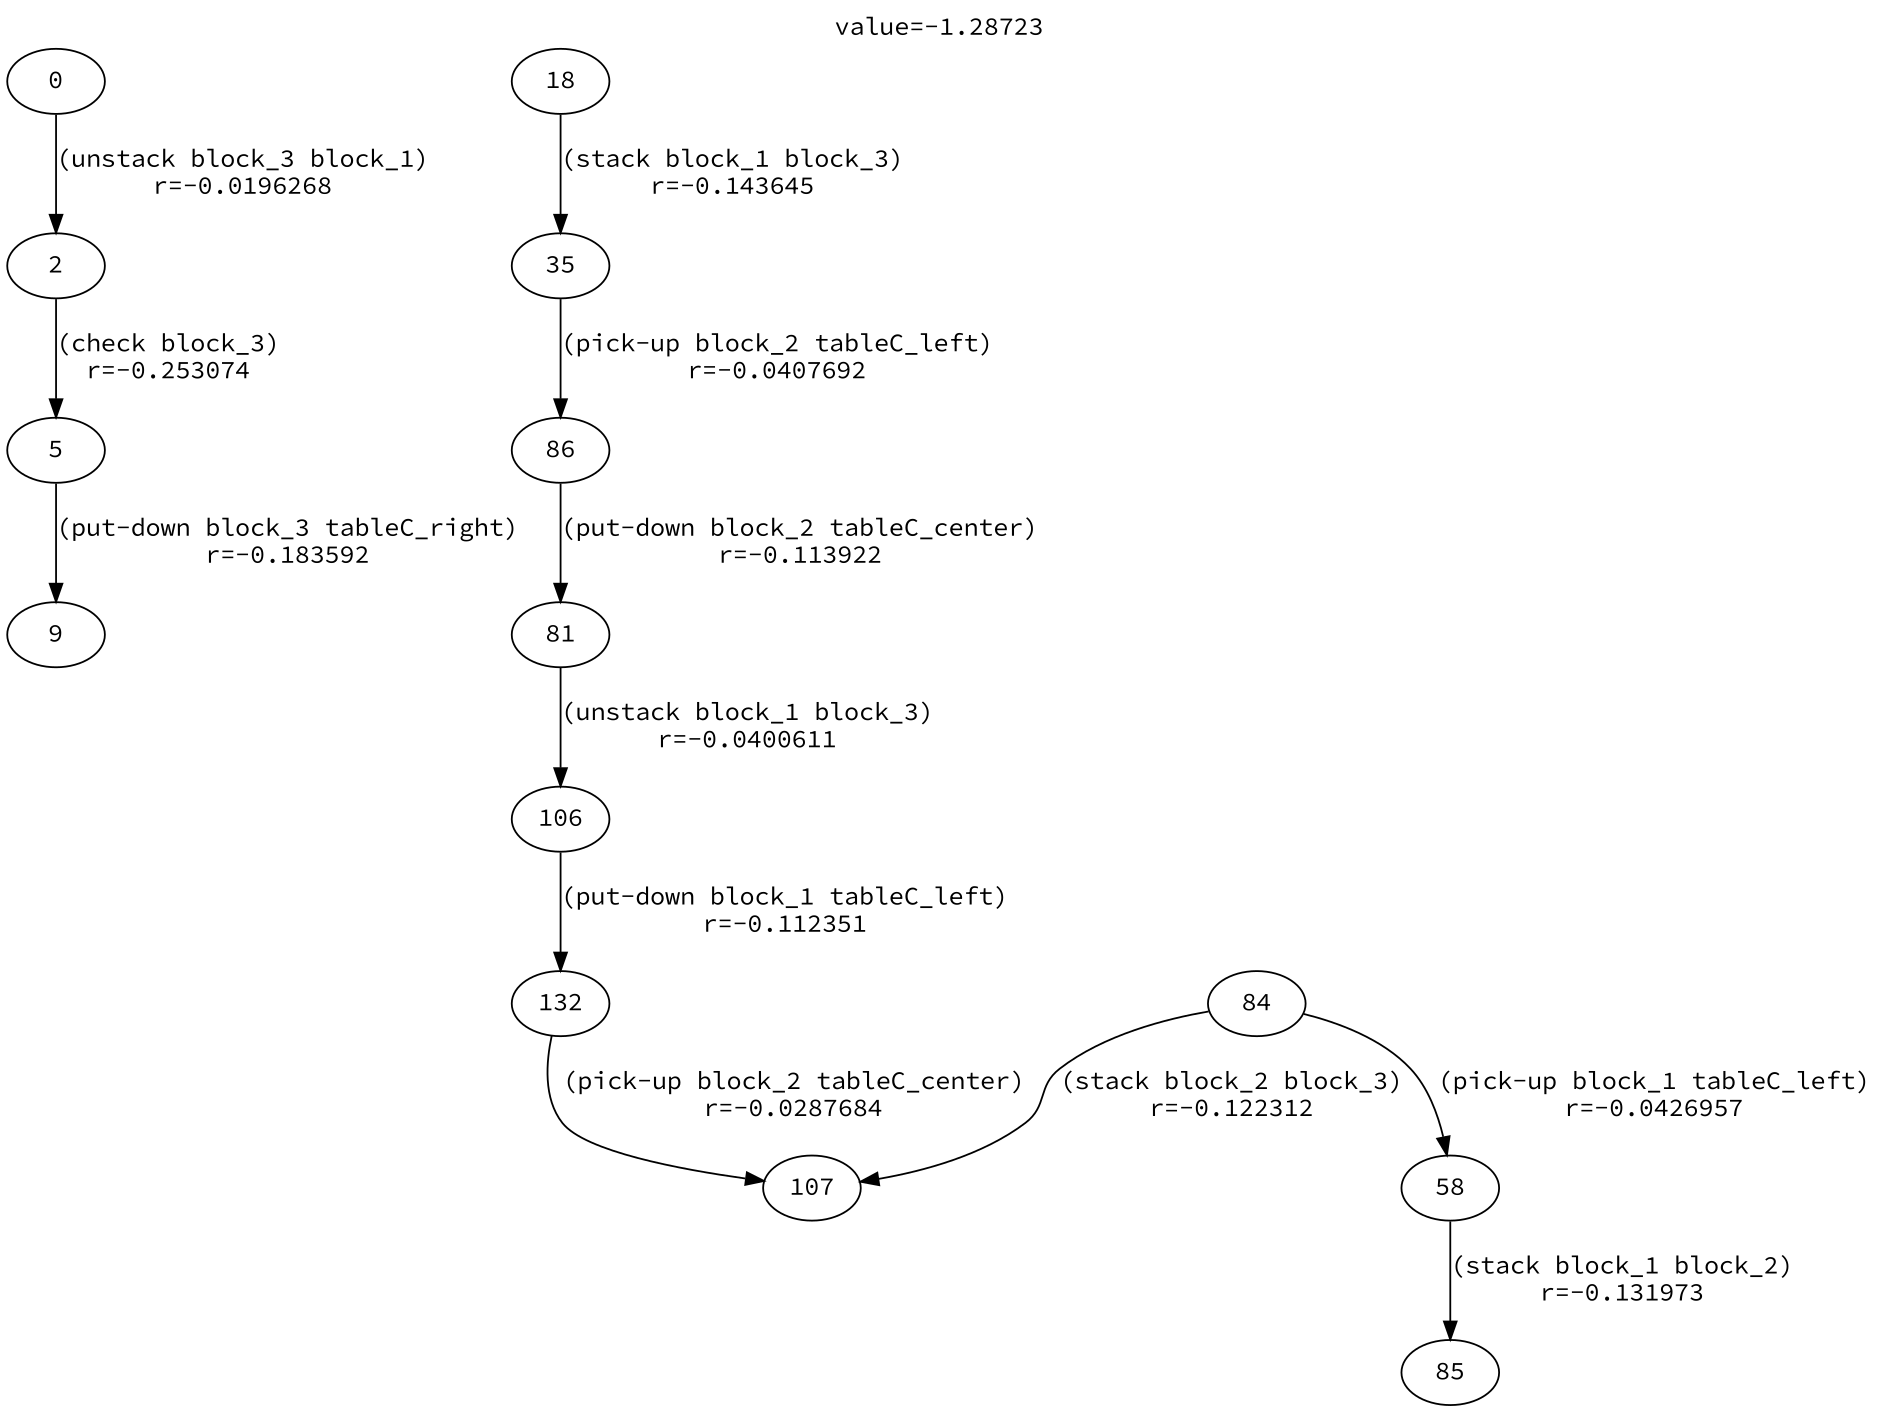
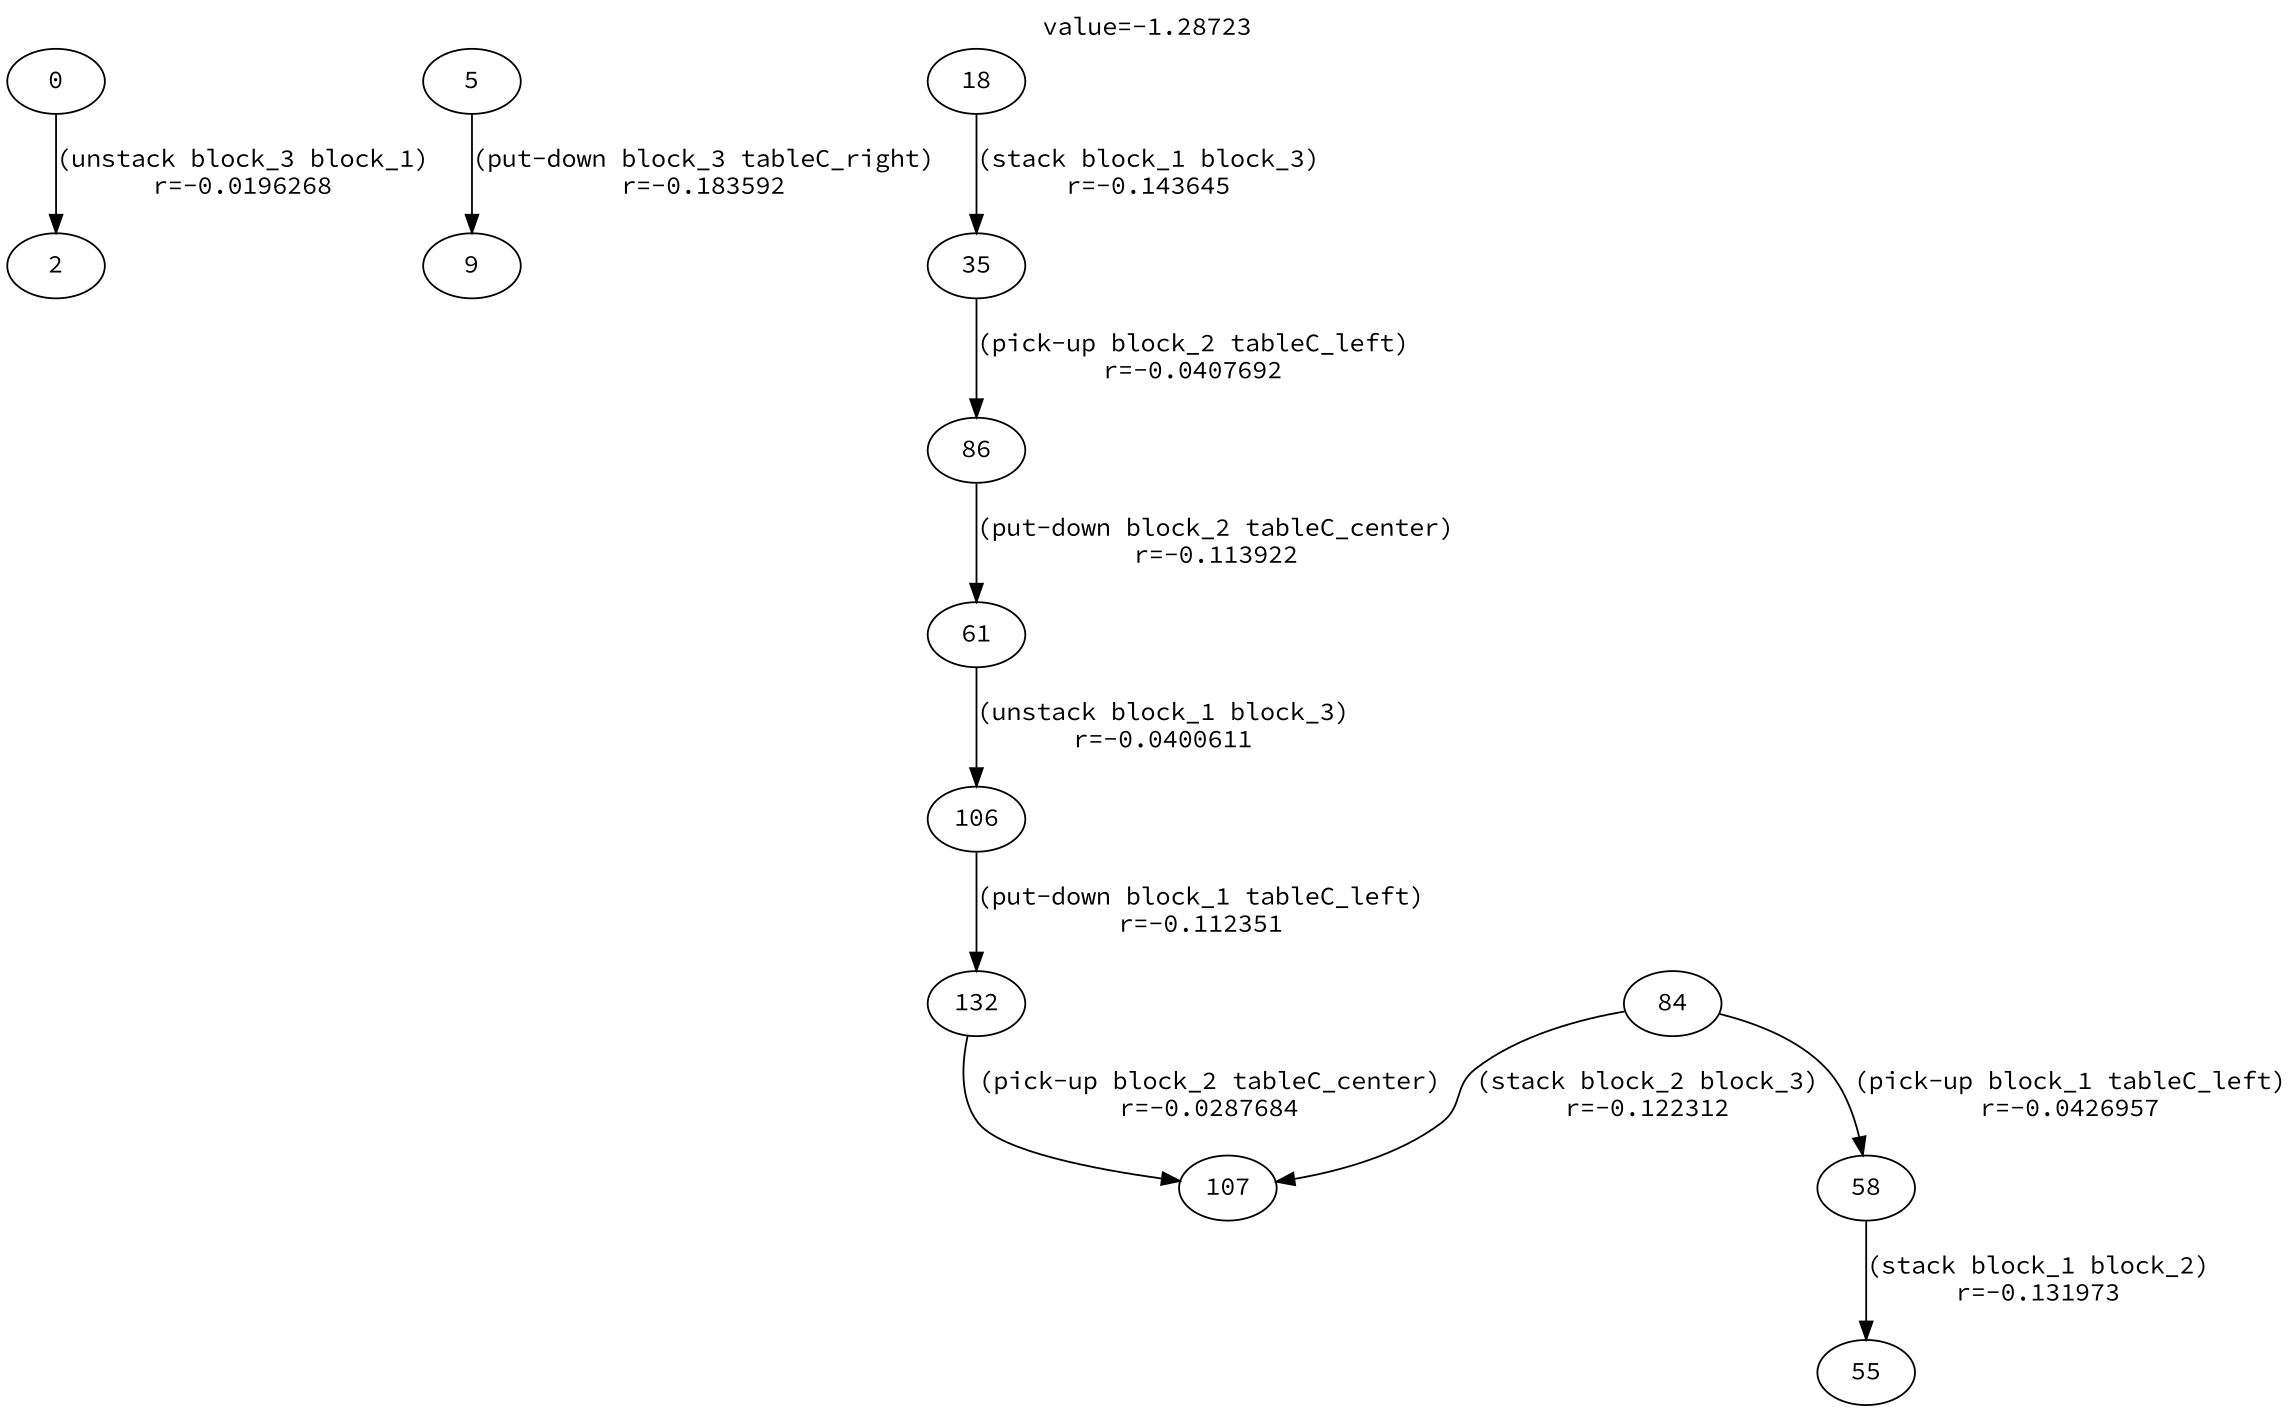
(56, 349) -> none
(561, 635) -> (976, 635)
(1450, 1373) -> (1866, 1373)
